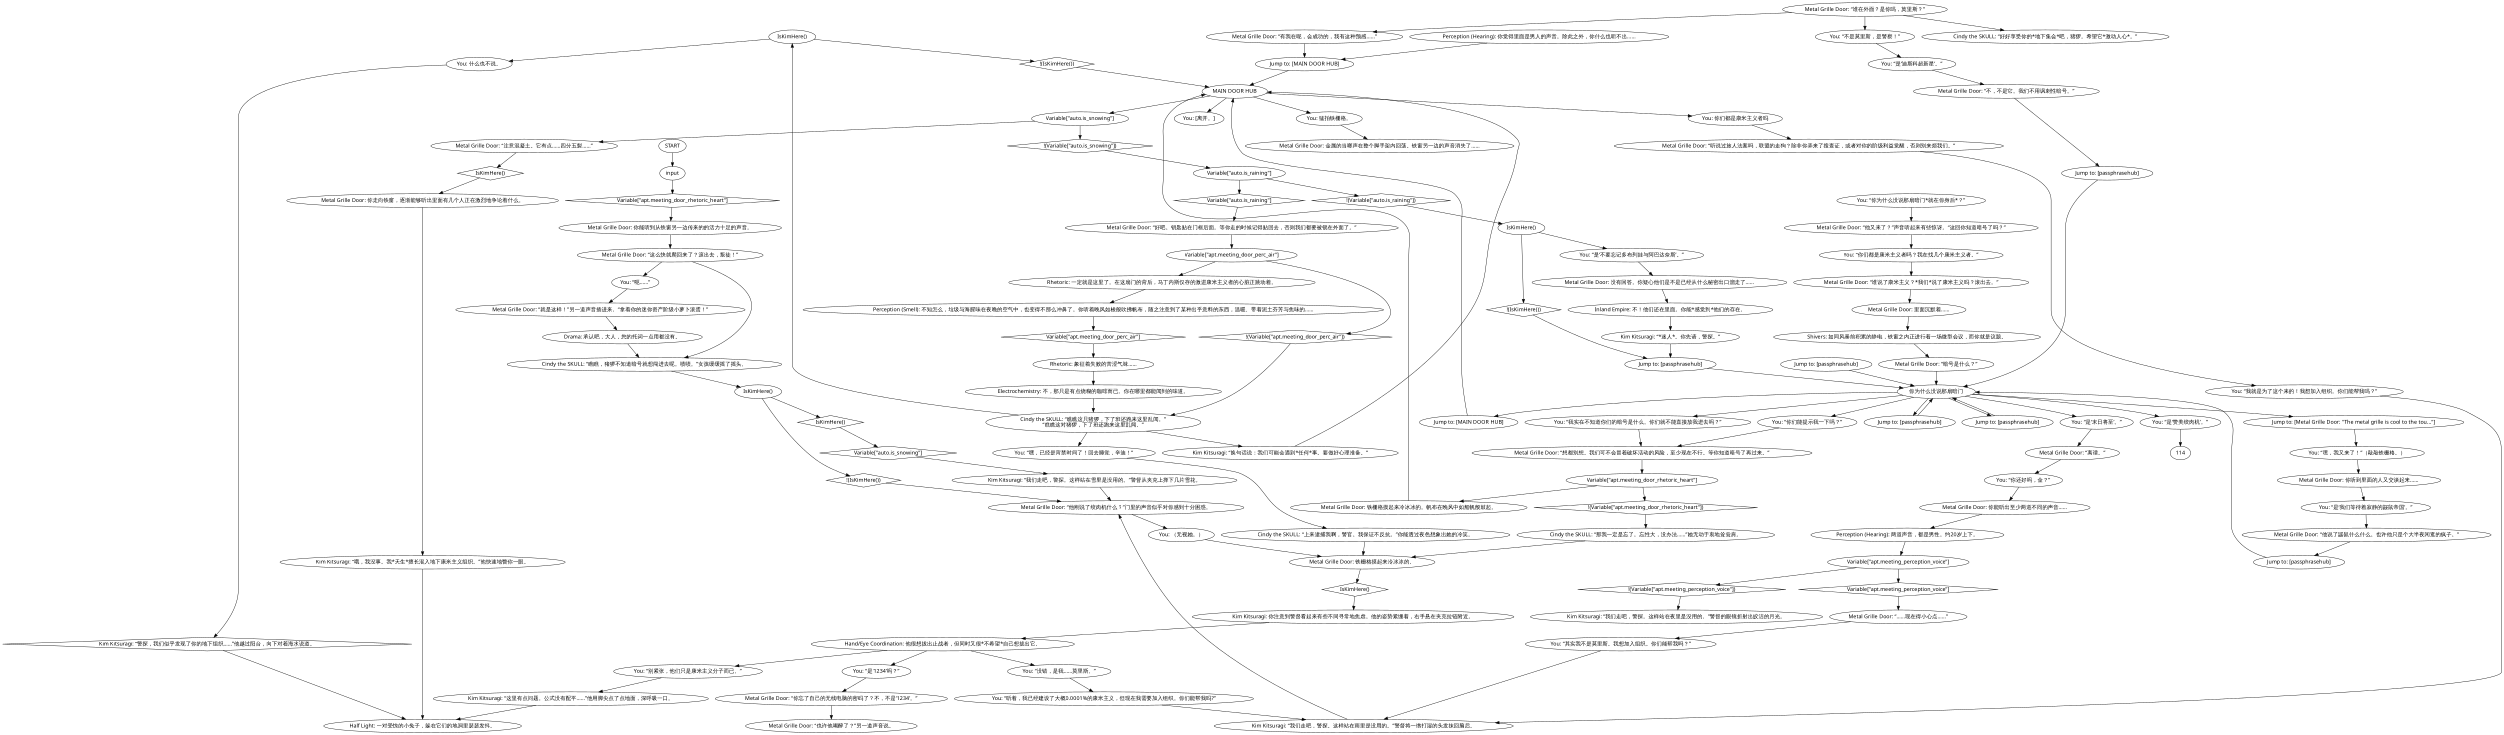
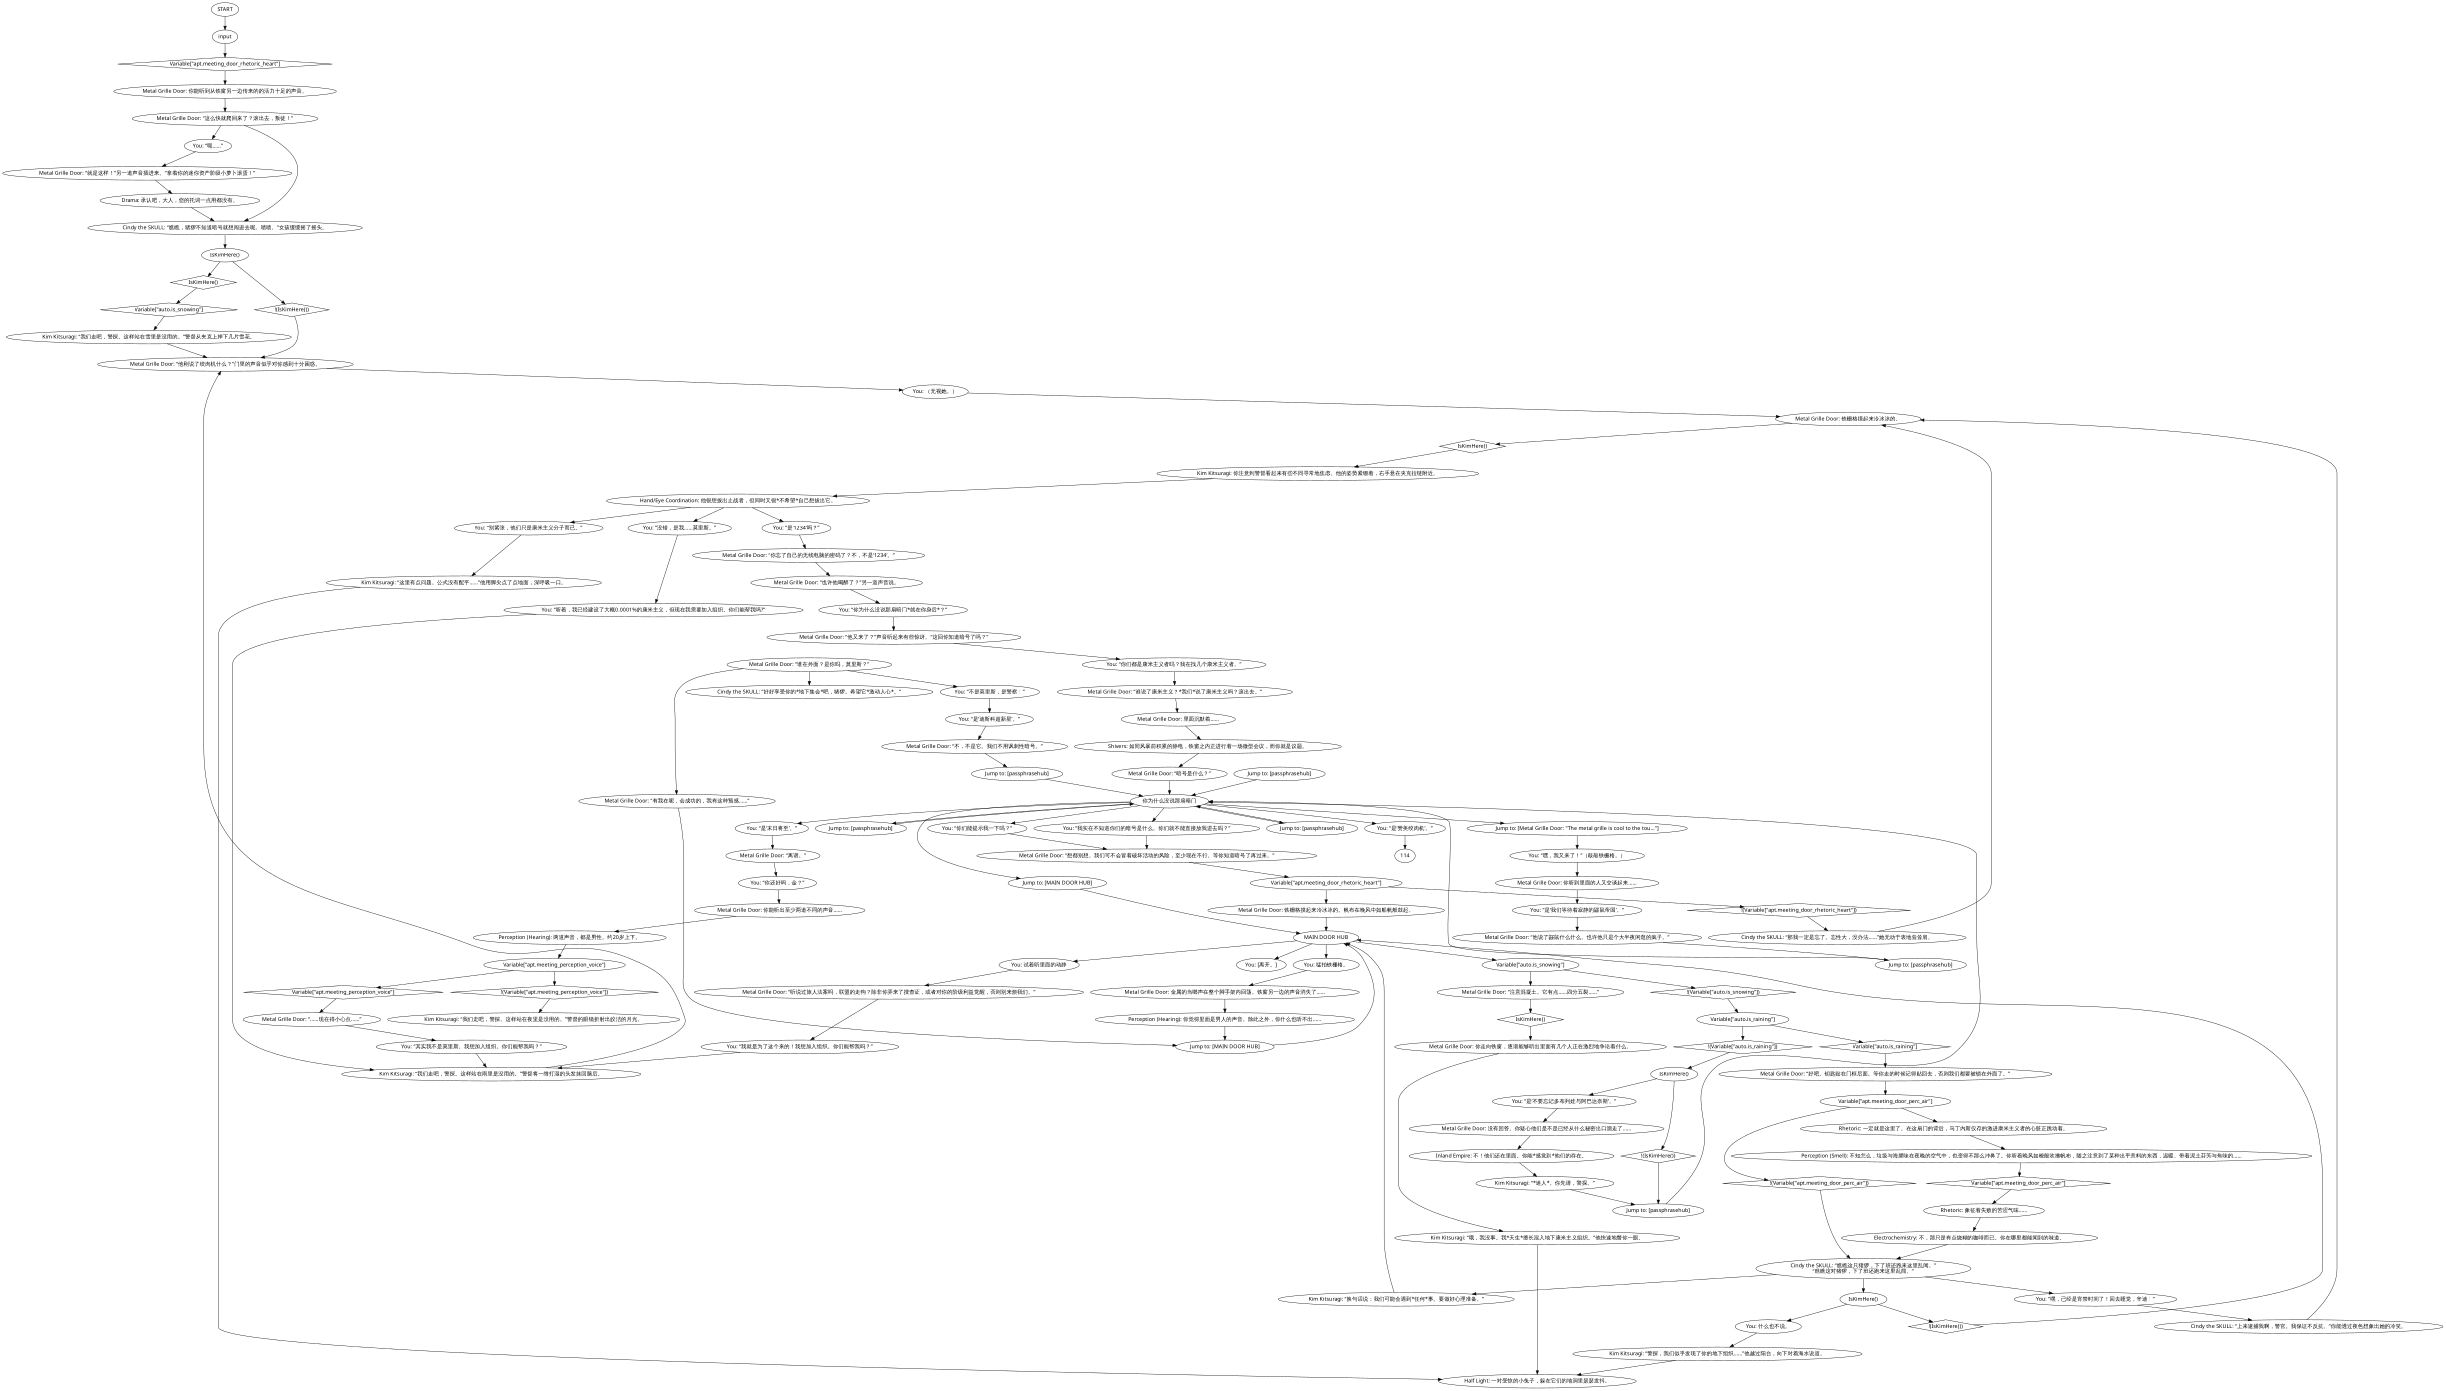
(1735, 119) -> (1039, 965)
none -> (863, 596)
(207, 644) -> (1717, 1354)
none -> (1225, 1004)
